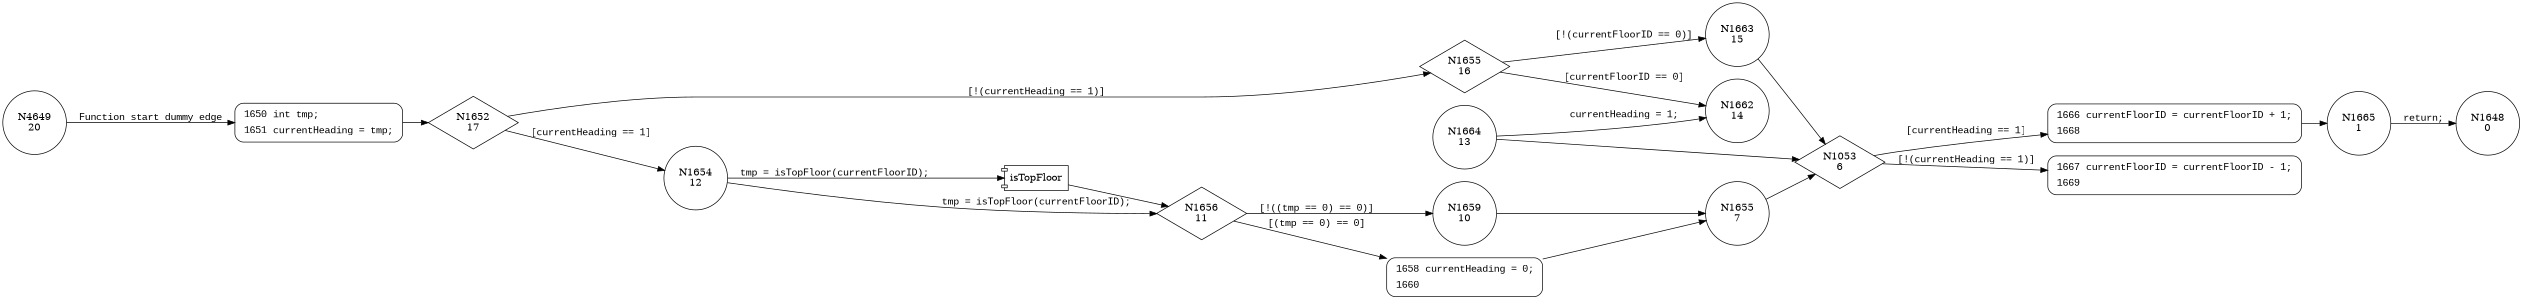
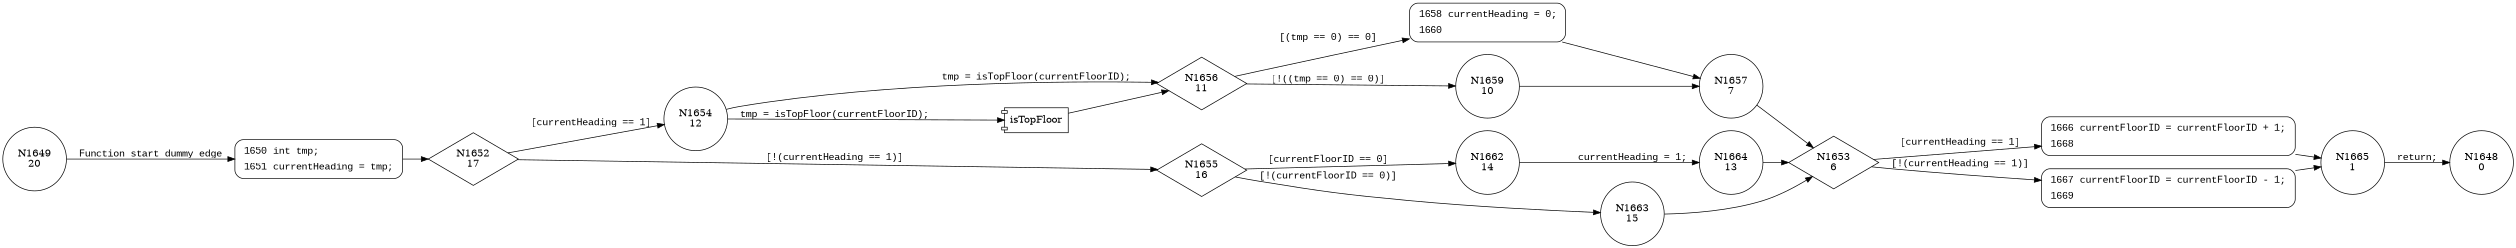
(35, 123) -> (35, 159)
(1598, 130) -> (1606, 163)
(1840, 162) -> (1834, 163)
none -> (2305, 169)
(1737, 213) -> (1731, 86)
